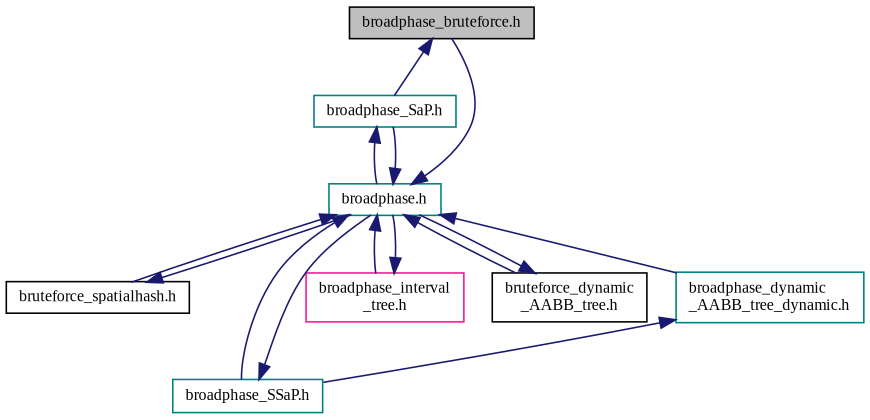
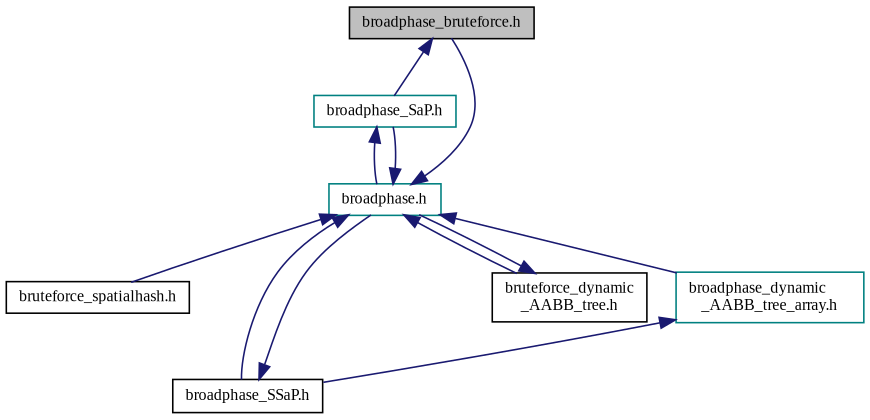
(257, 247) -> none
(385, 297) -> none
(770, 297) -> (770, 297)
(248, 396) -> (248, 396)
